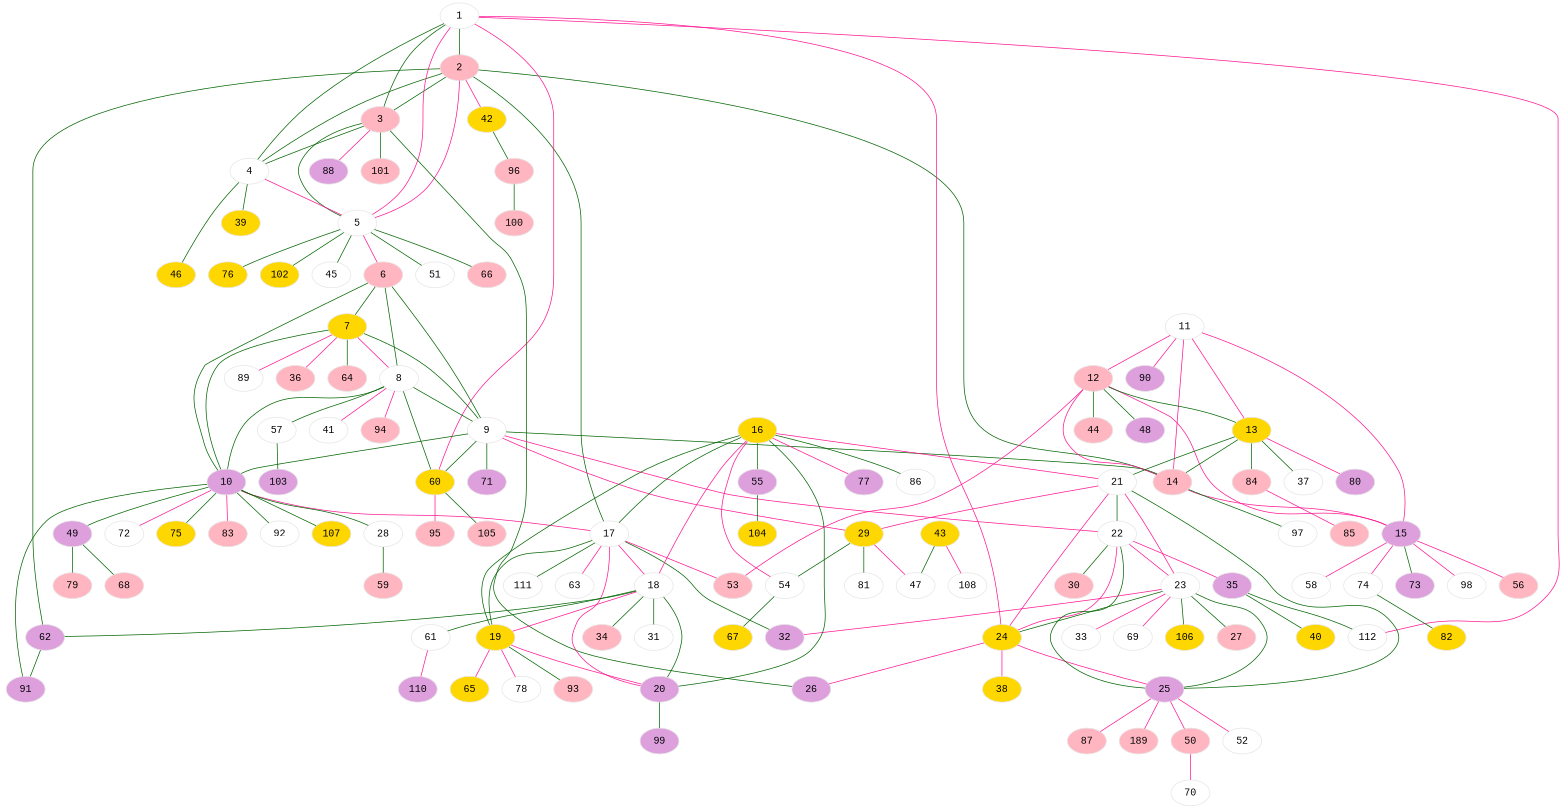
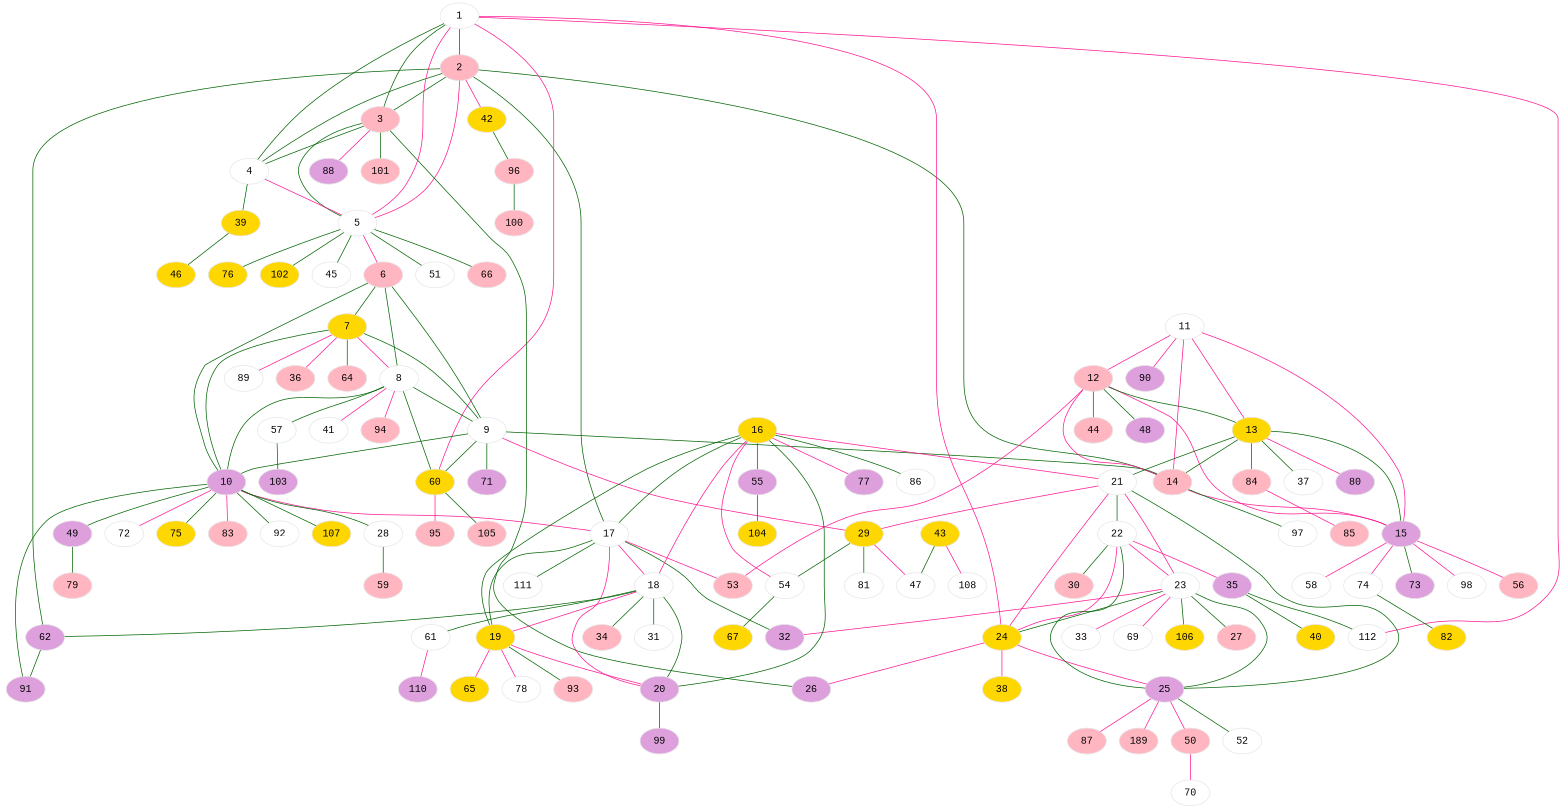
(208, 220) -> (208, 249)
none -> (1356, 451)
(798, 504) -> none
(124, 586) -> none
(575, 586) -> none
(1203, 715) -> (1203, 715)
